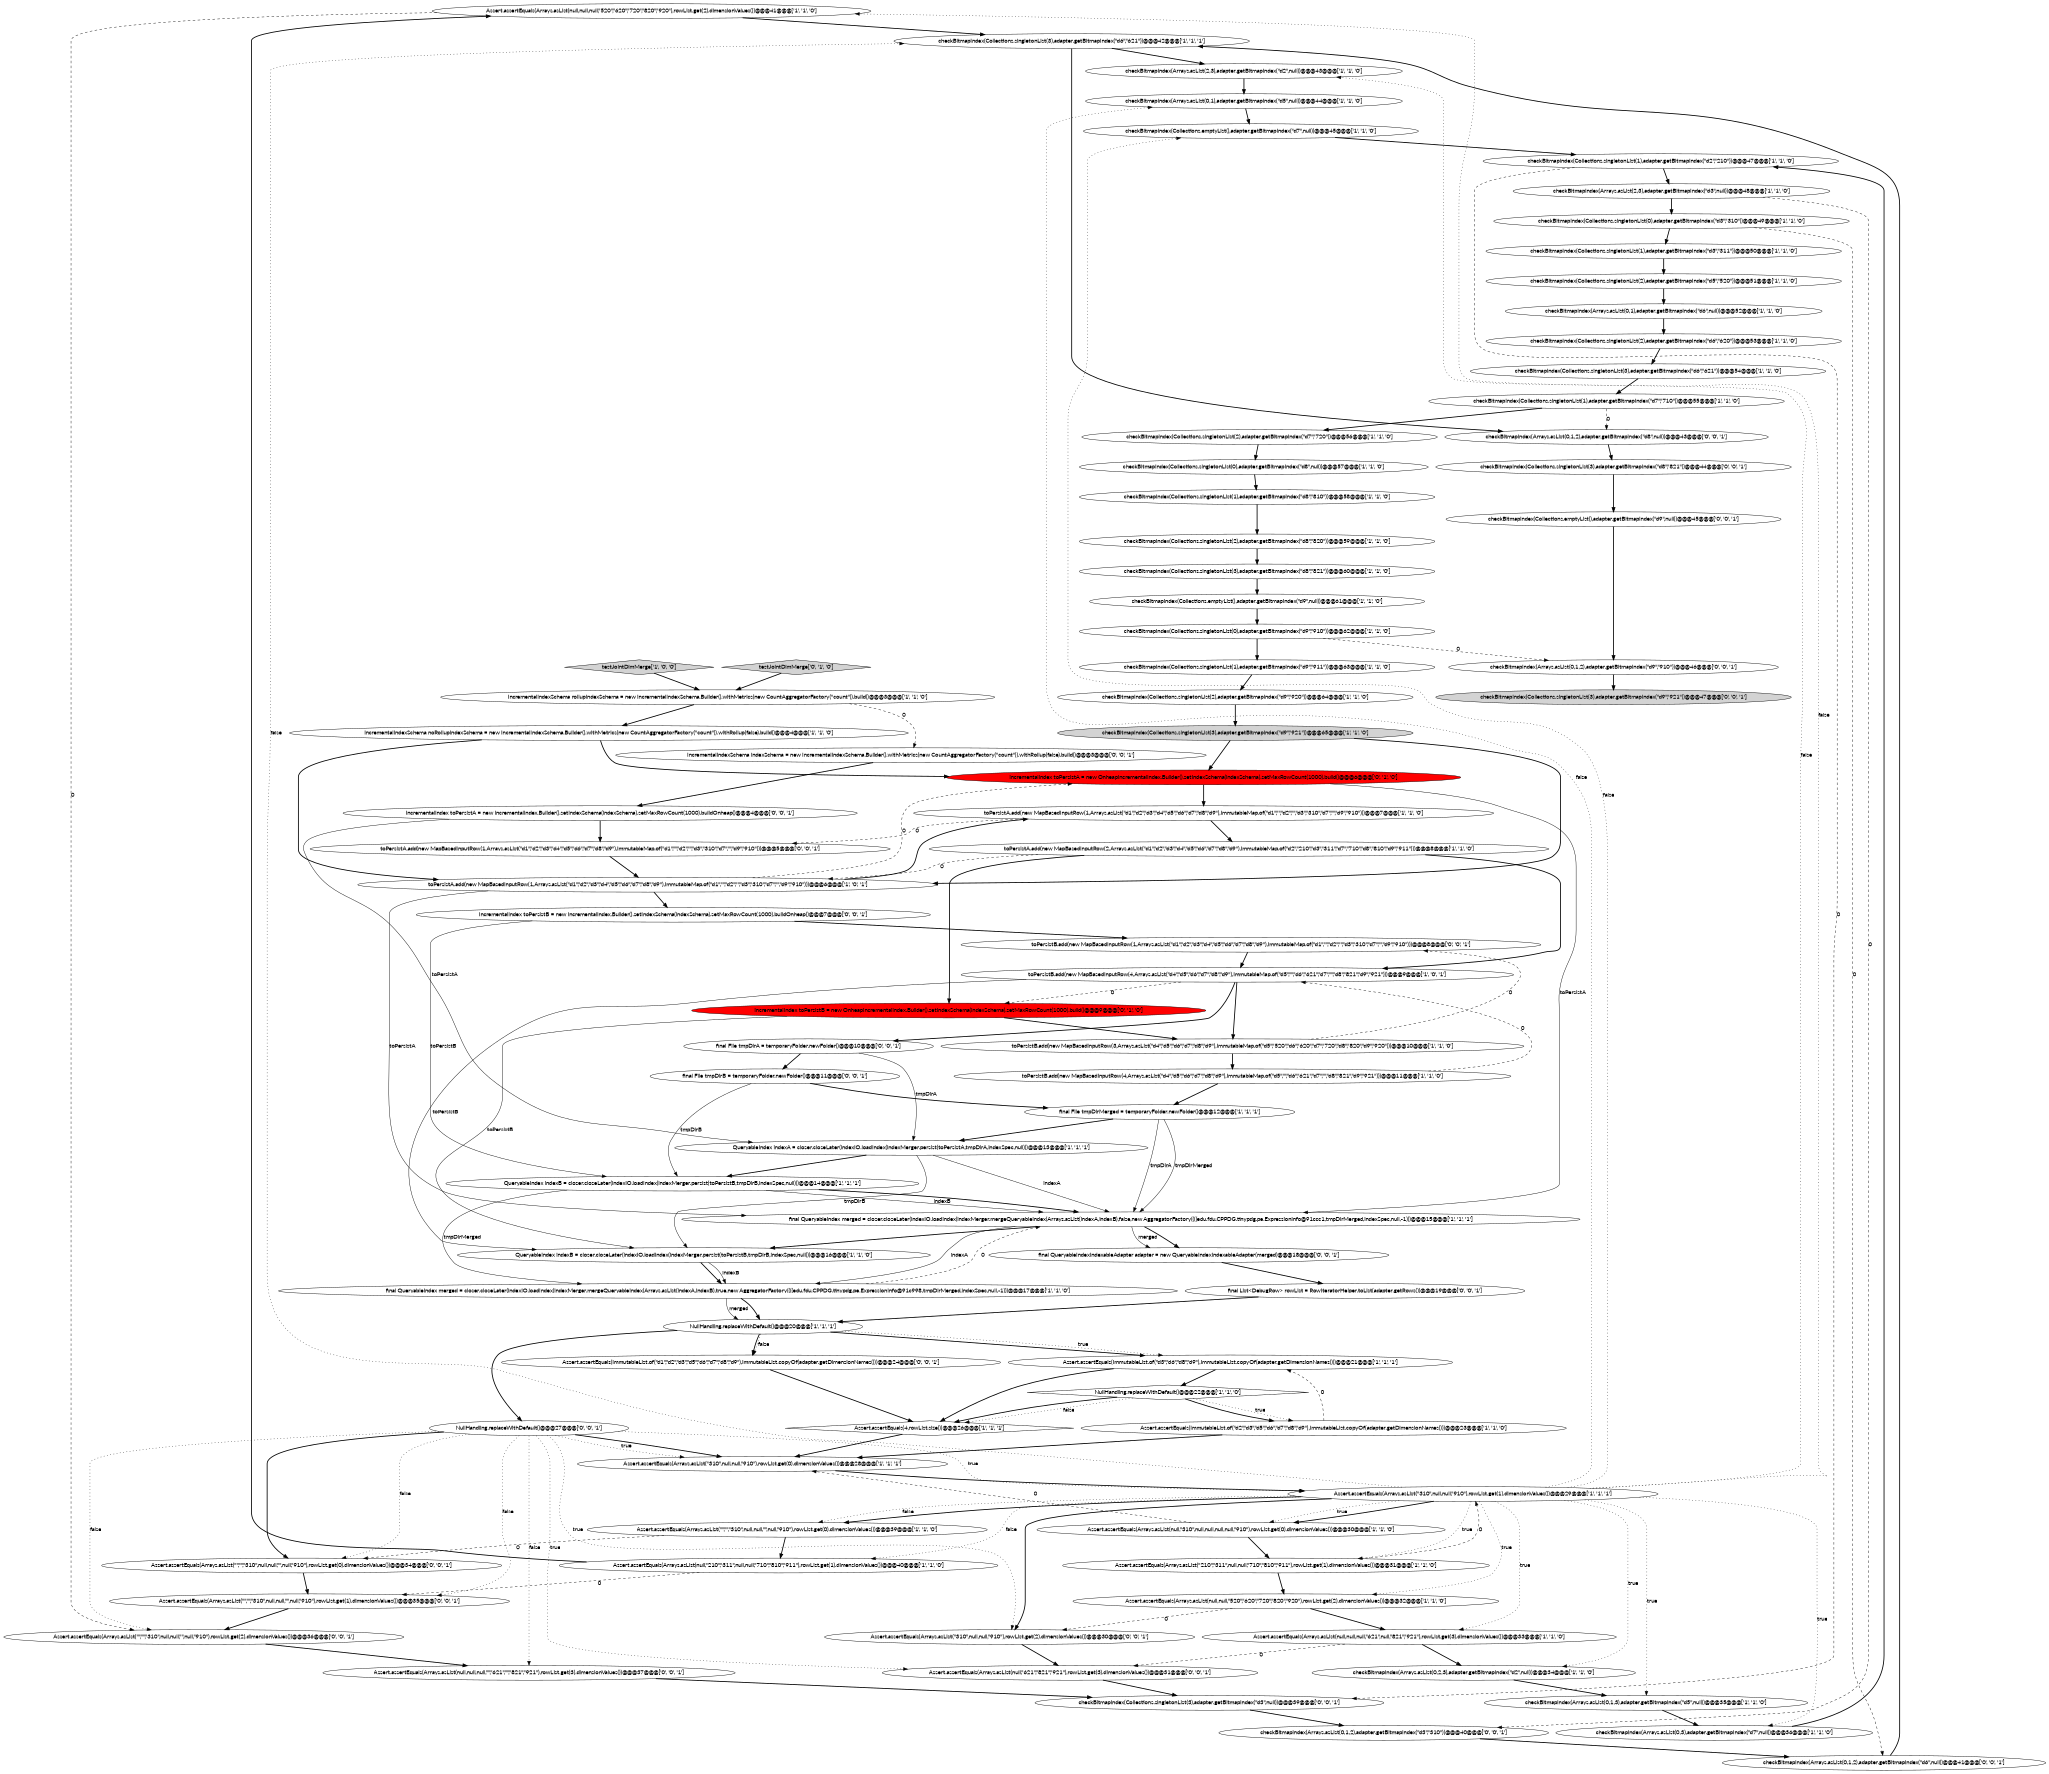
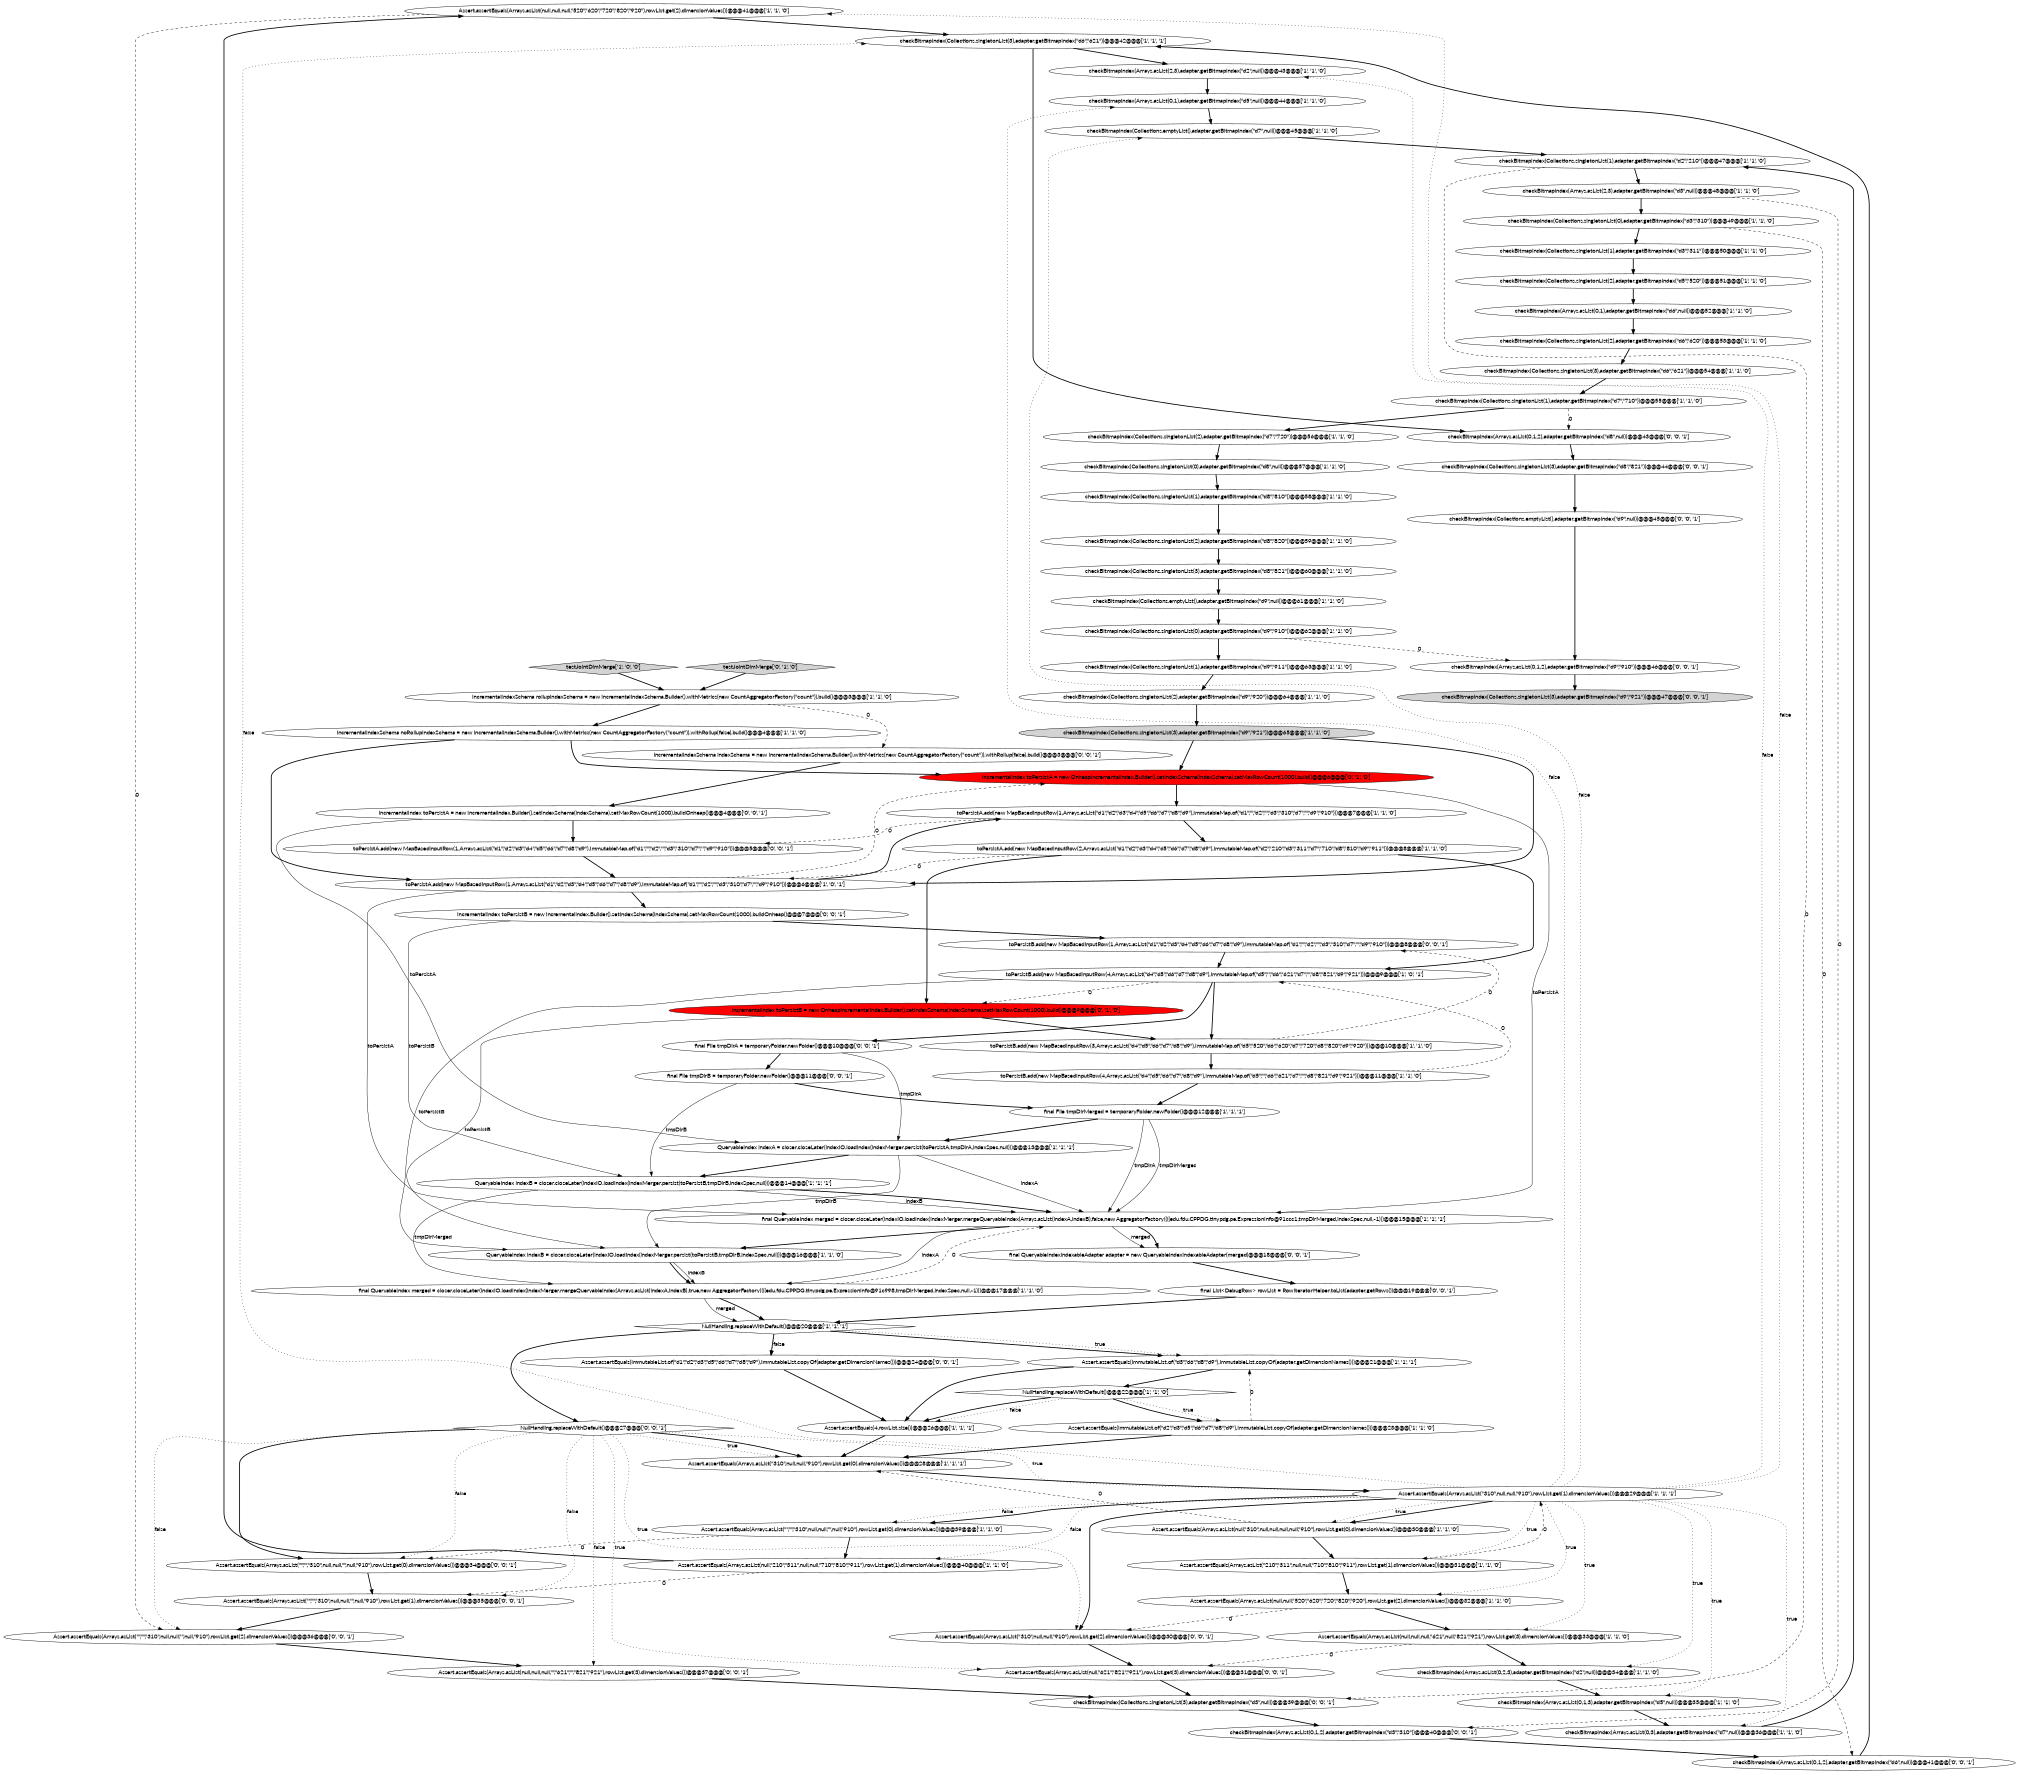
(763, 1327) -> (775, 1327)
(529, 1428) -> (594, 1428)
(929, 1428) -> (899, 1428)
